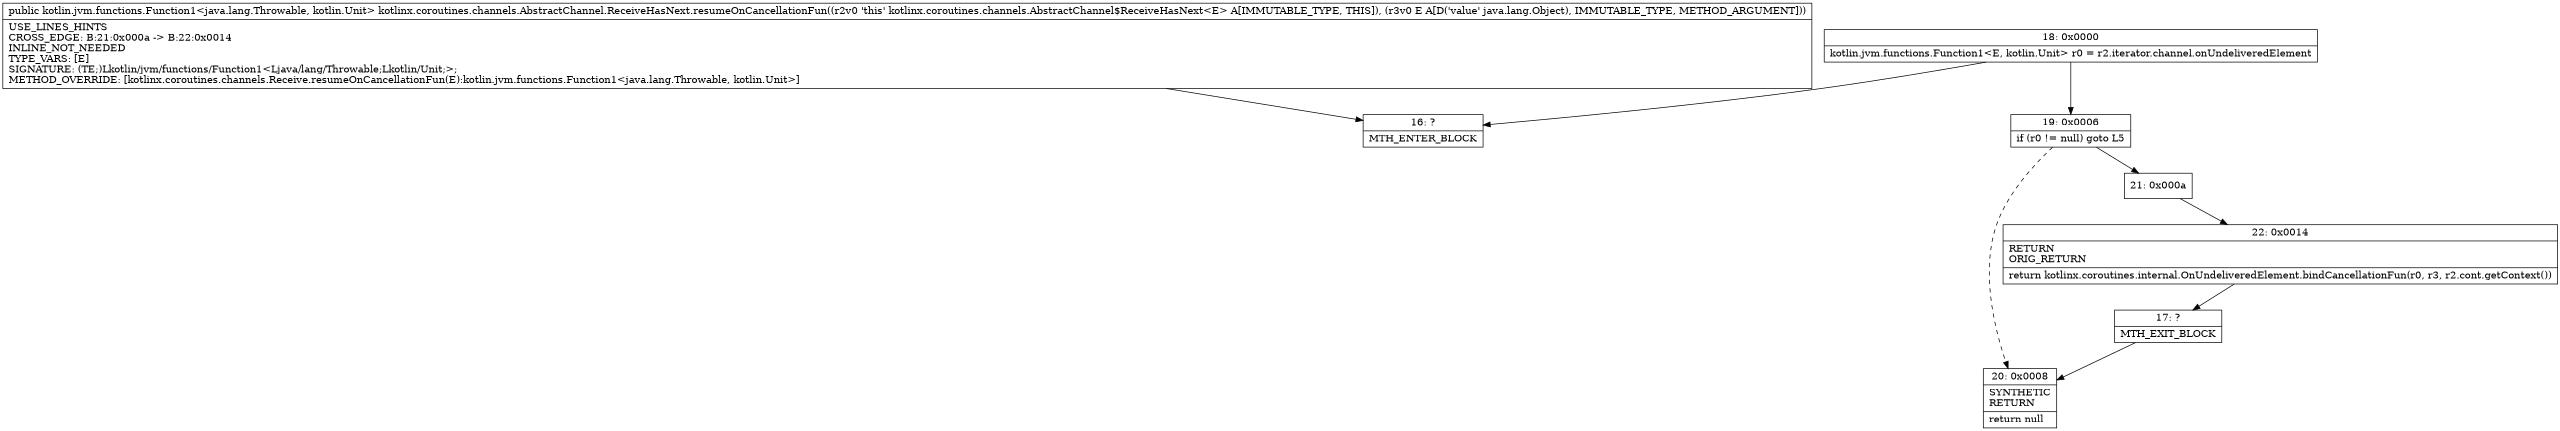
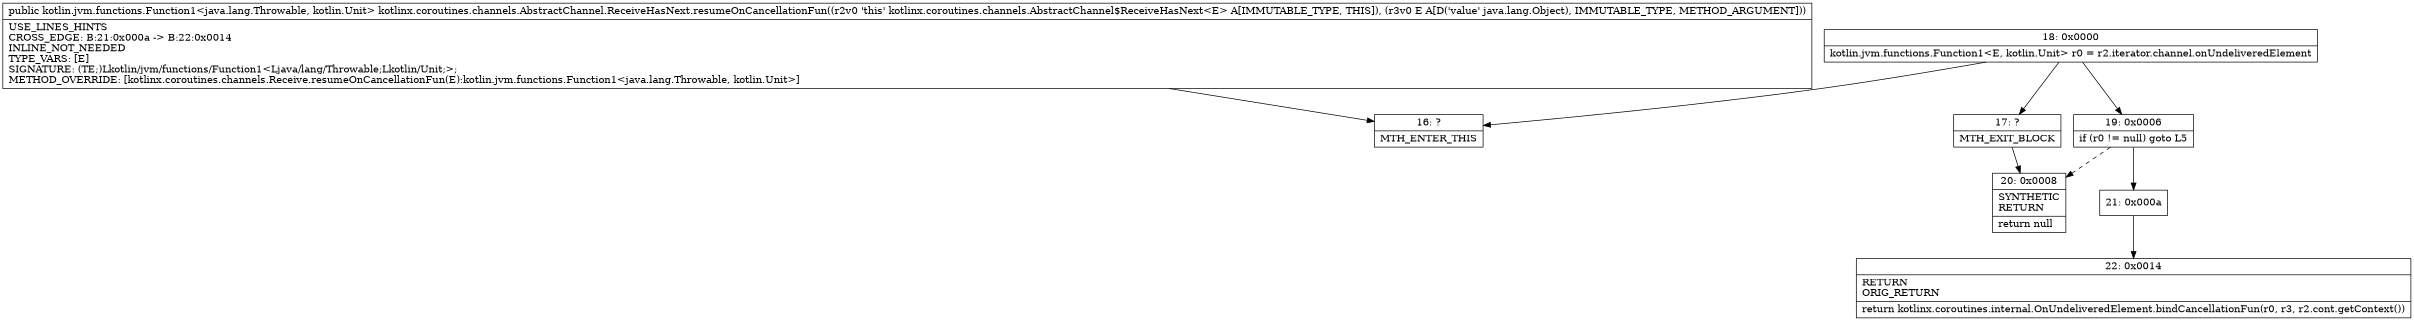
(1423, 139) -> (1429, 139)
(2217, 295) -> (2041, 85)
